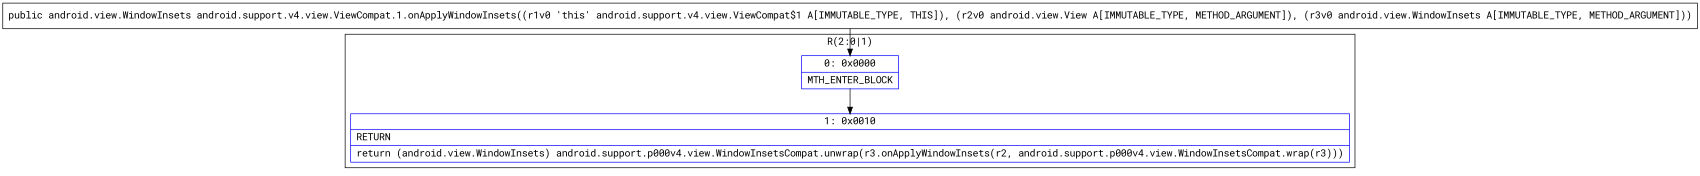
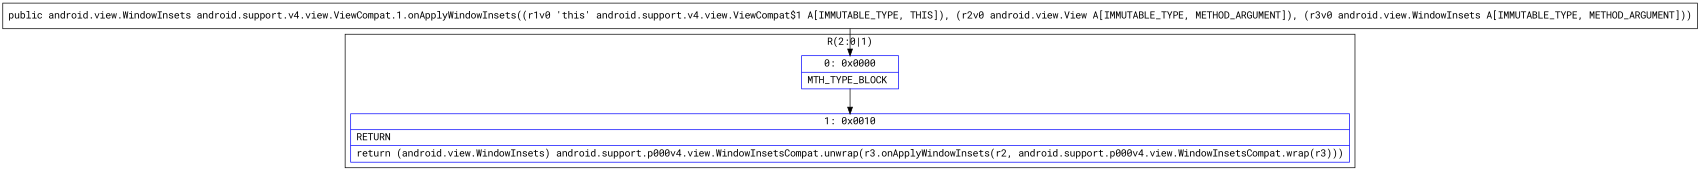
(850, 80) -> (847, 80)
